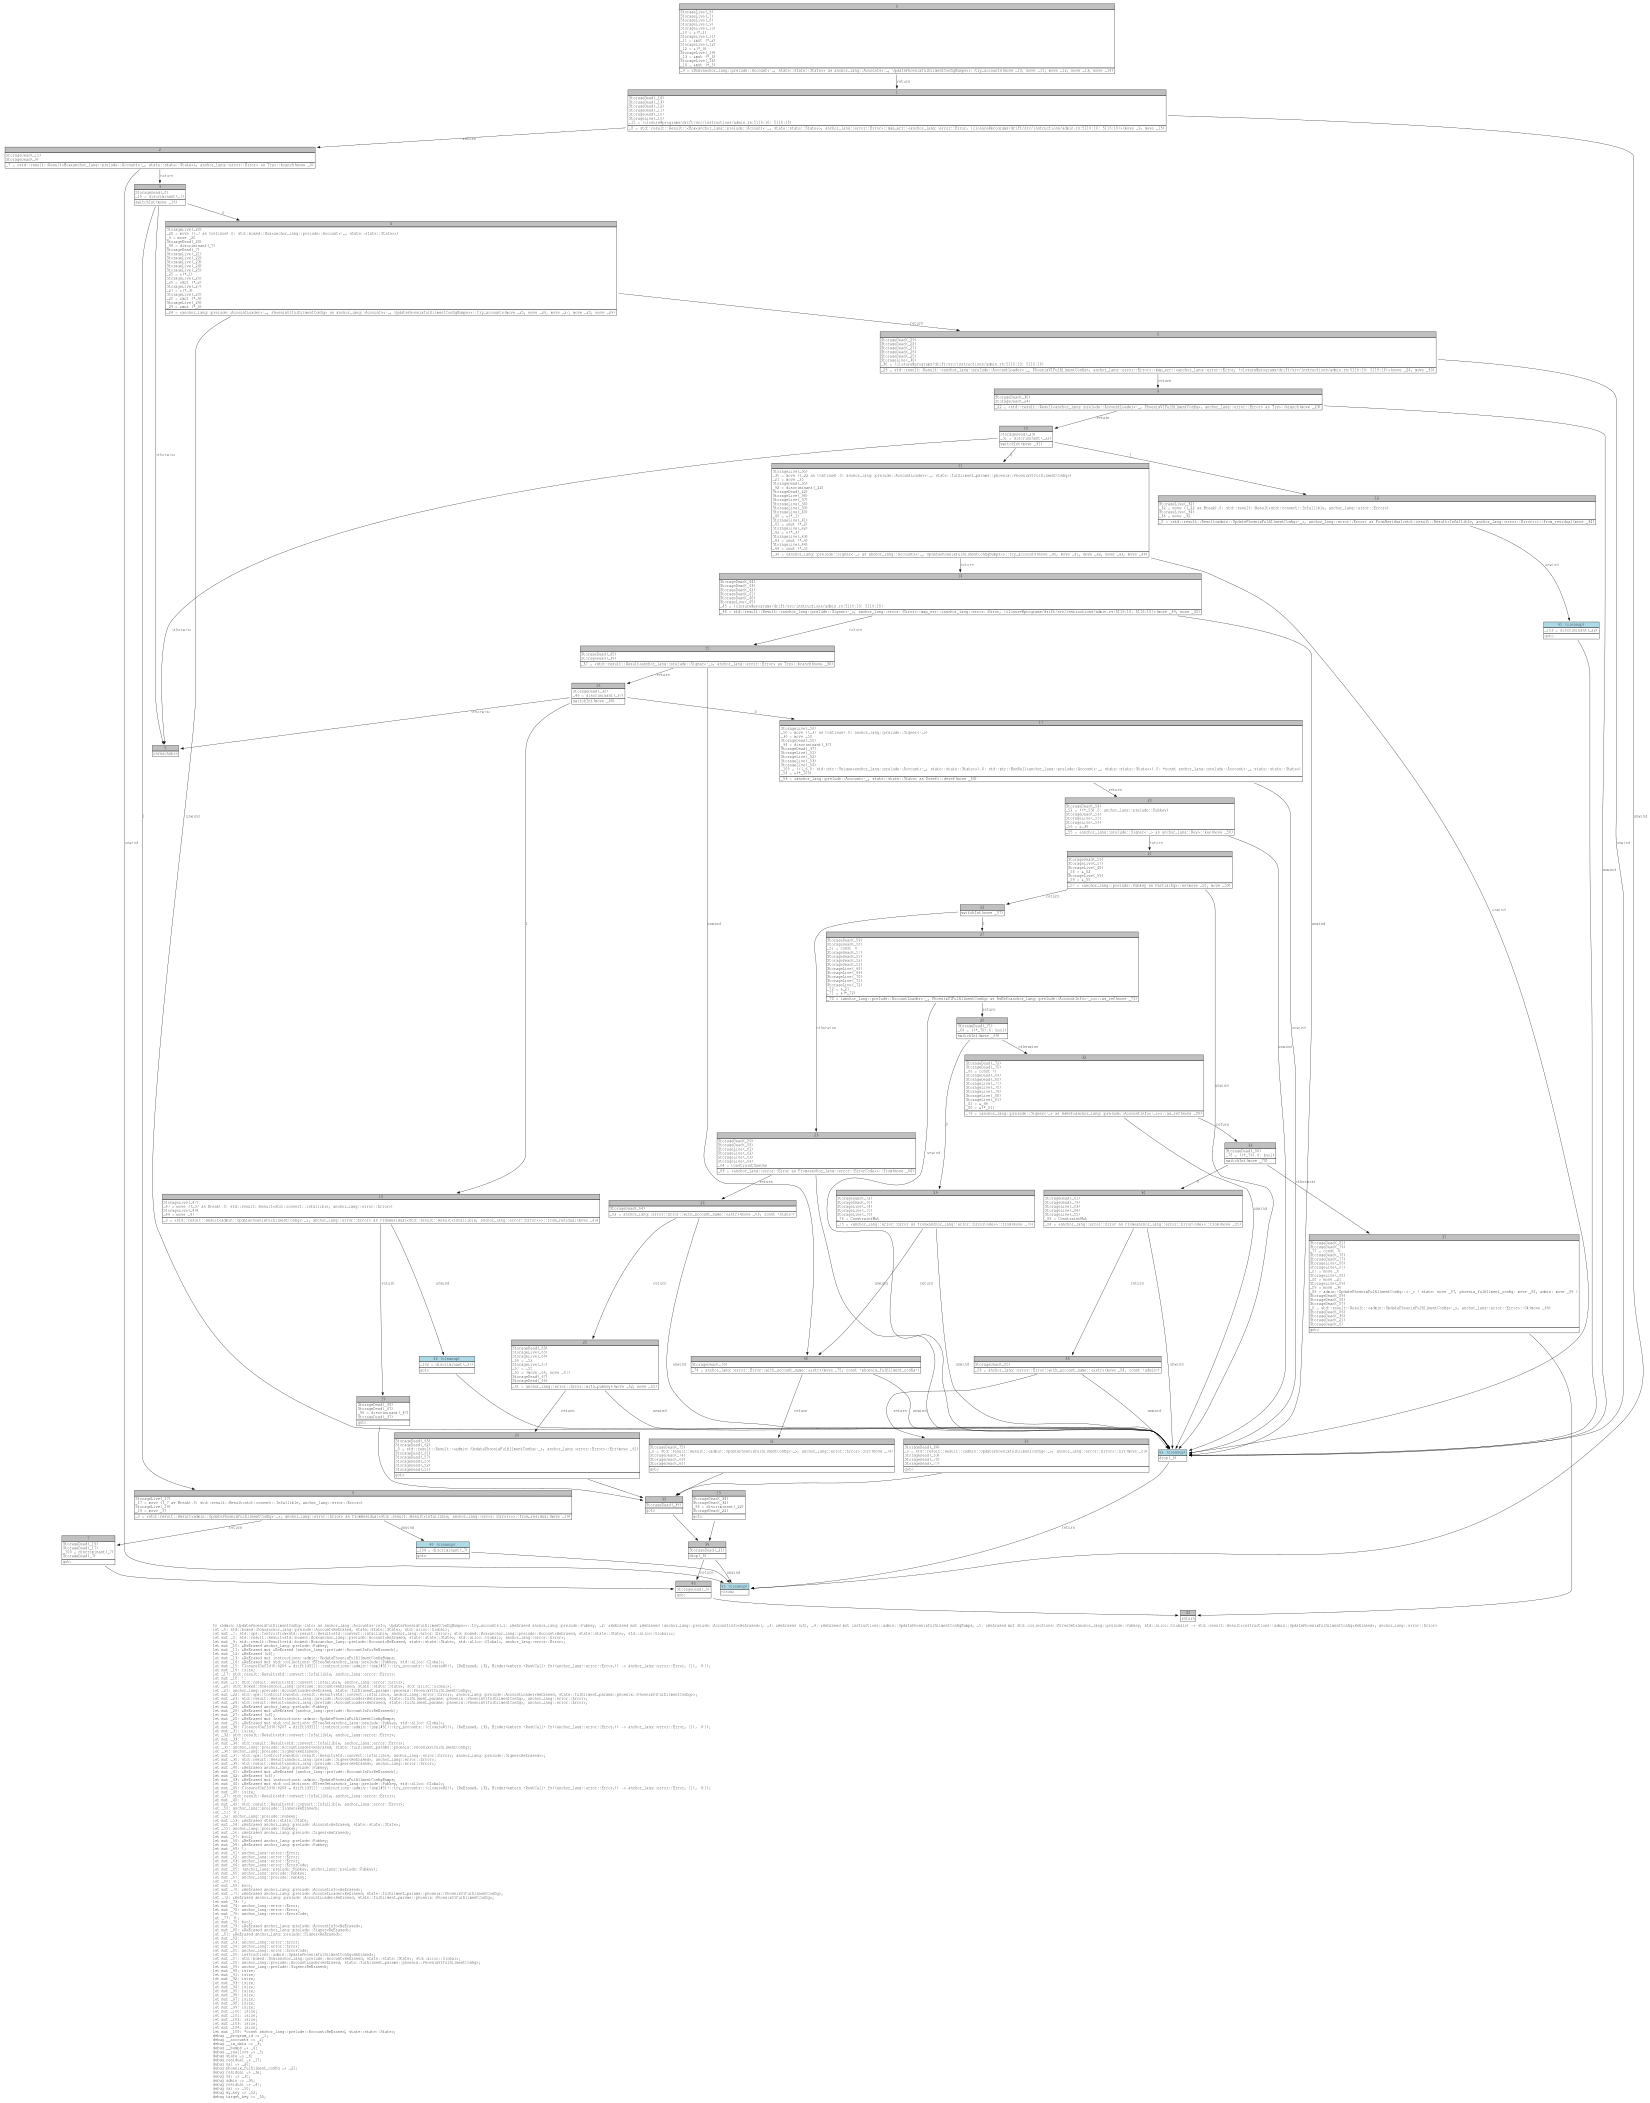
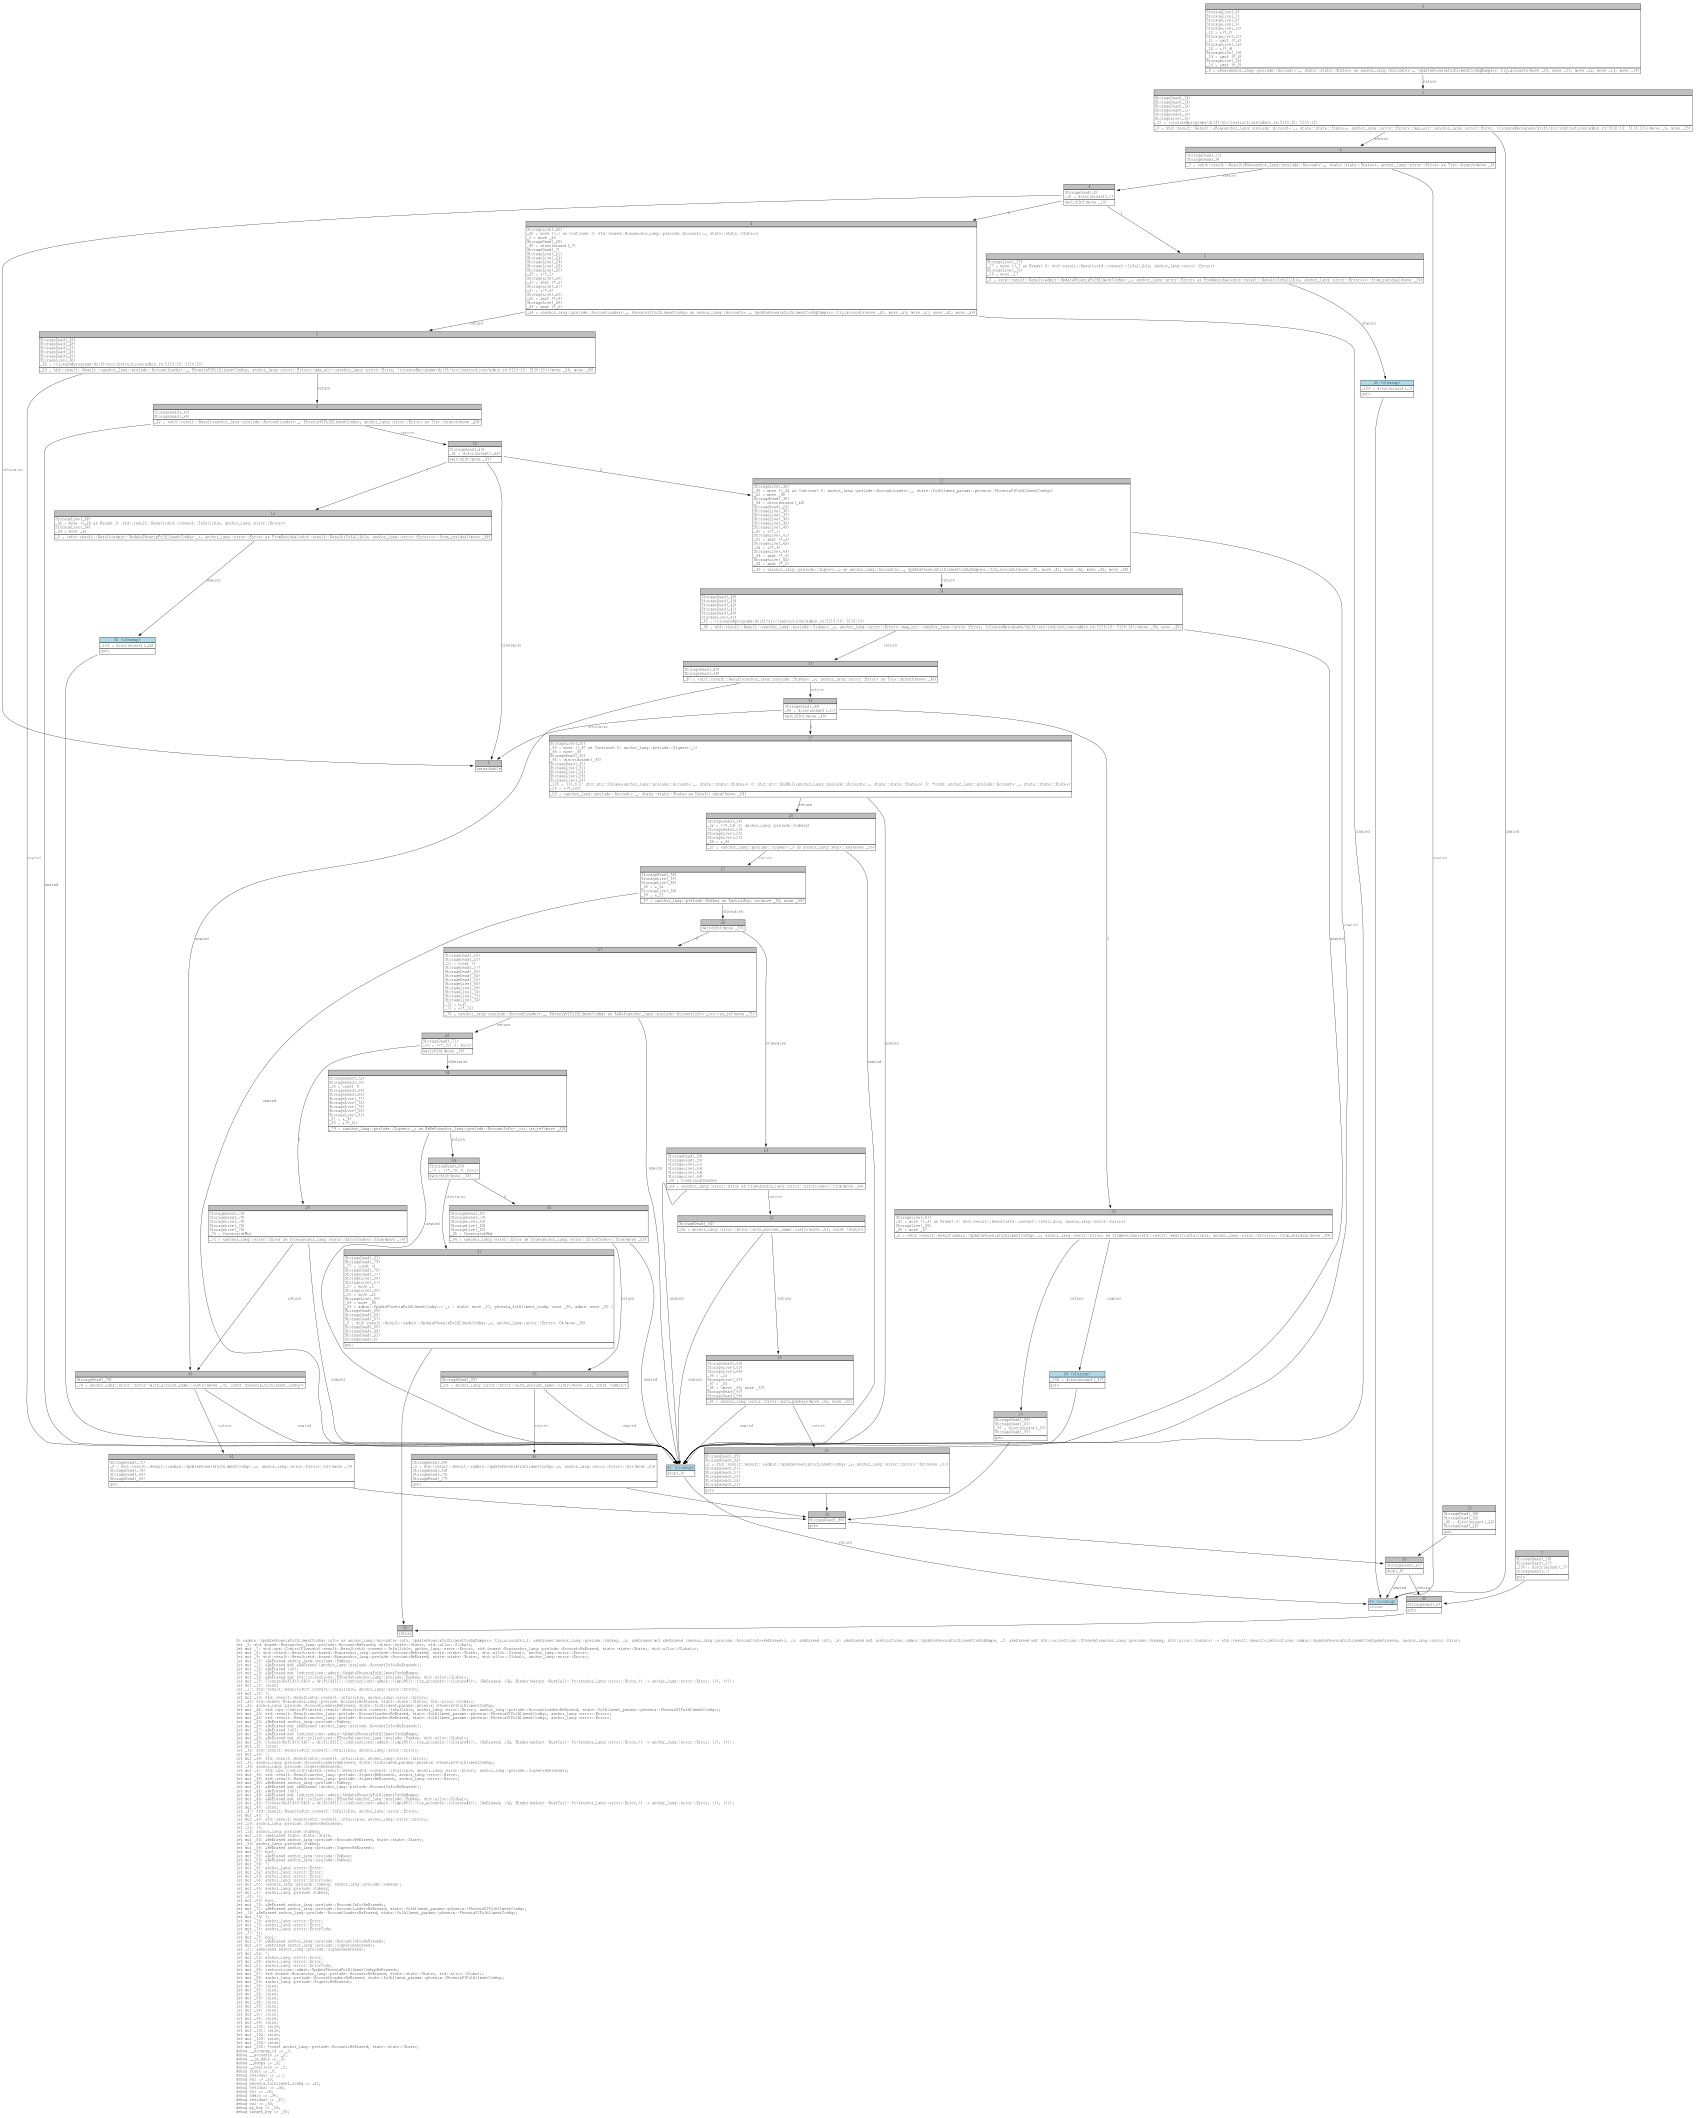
(1053, 897) -> (733, 912)
(191, 1533) -> none
